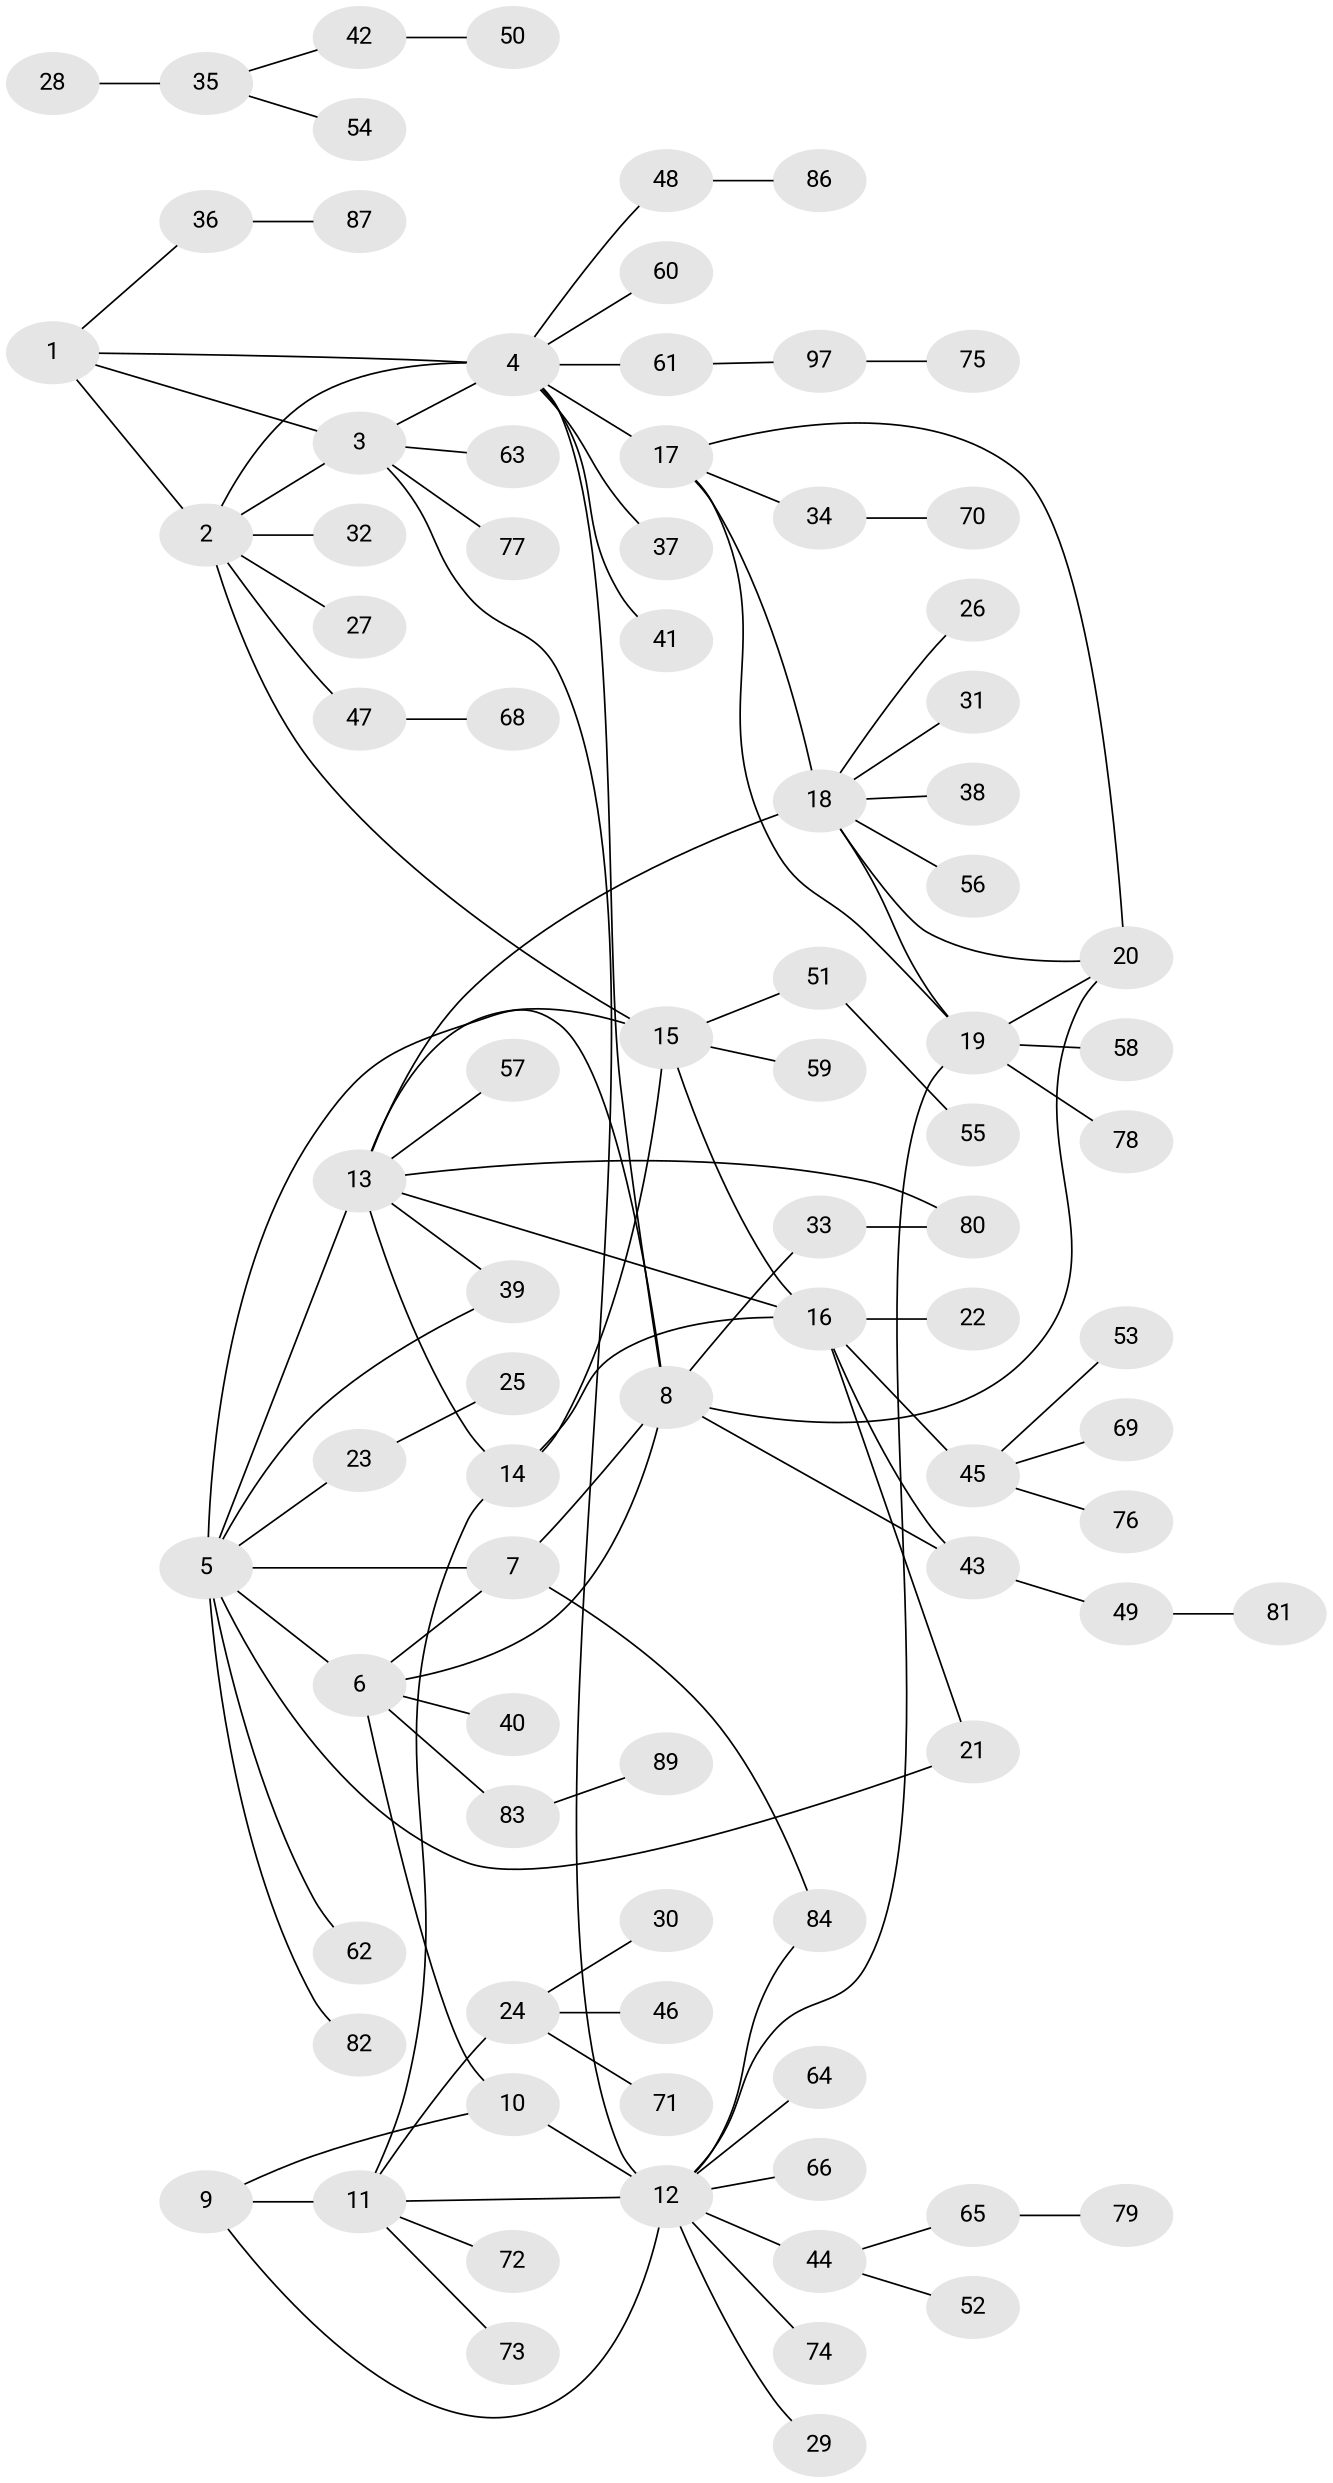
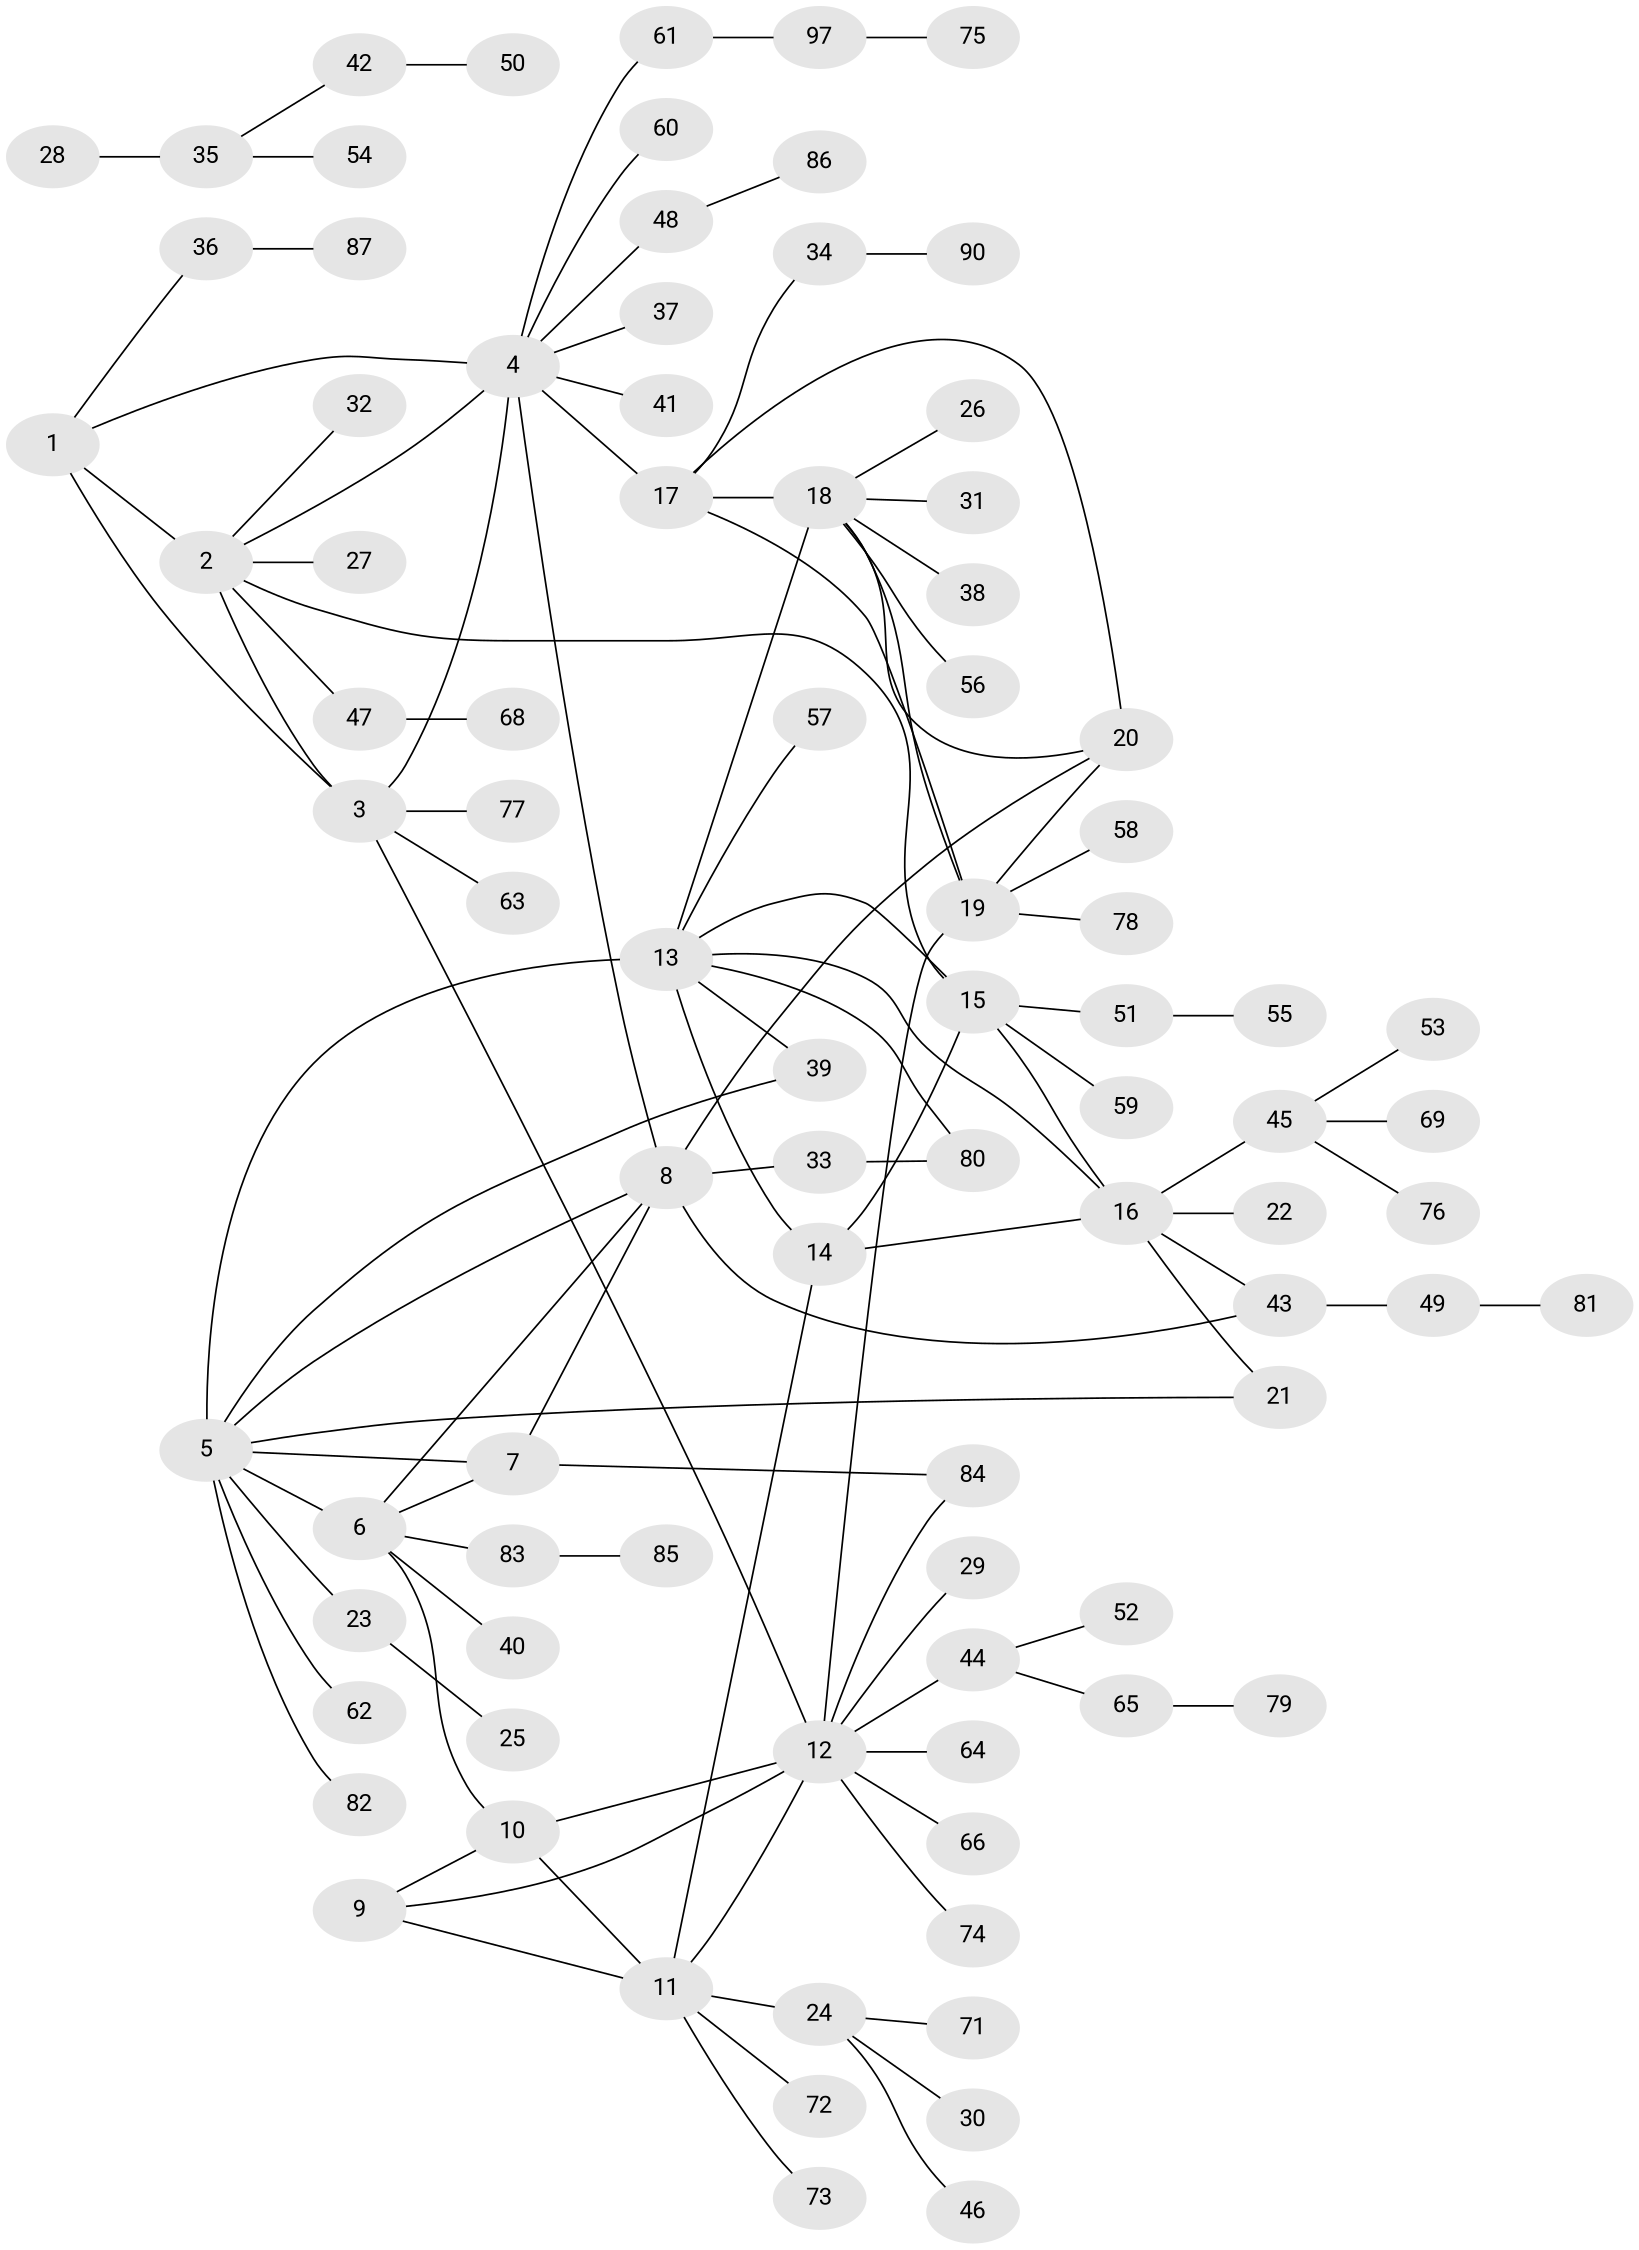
(973, 518) -> (973, 254)
(666, 1764) -> (666, 1556)
none -> (590, 1911)
